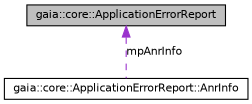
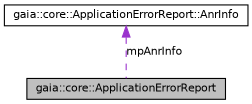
(126, 58) -> (126, 58)
